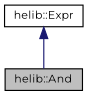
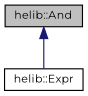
(44, 54) -> (44, 54)
